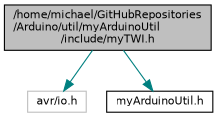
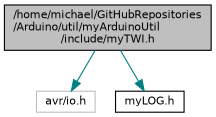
(160, 102) -> (150, 102)
